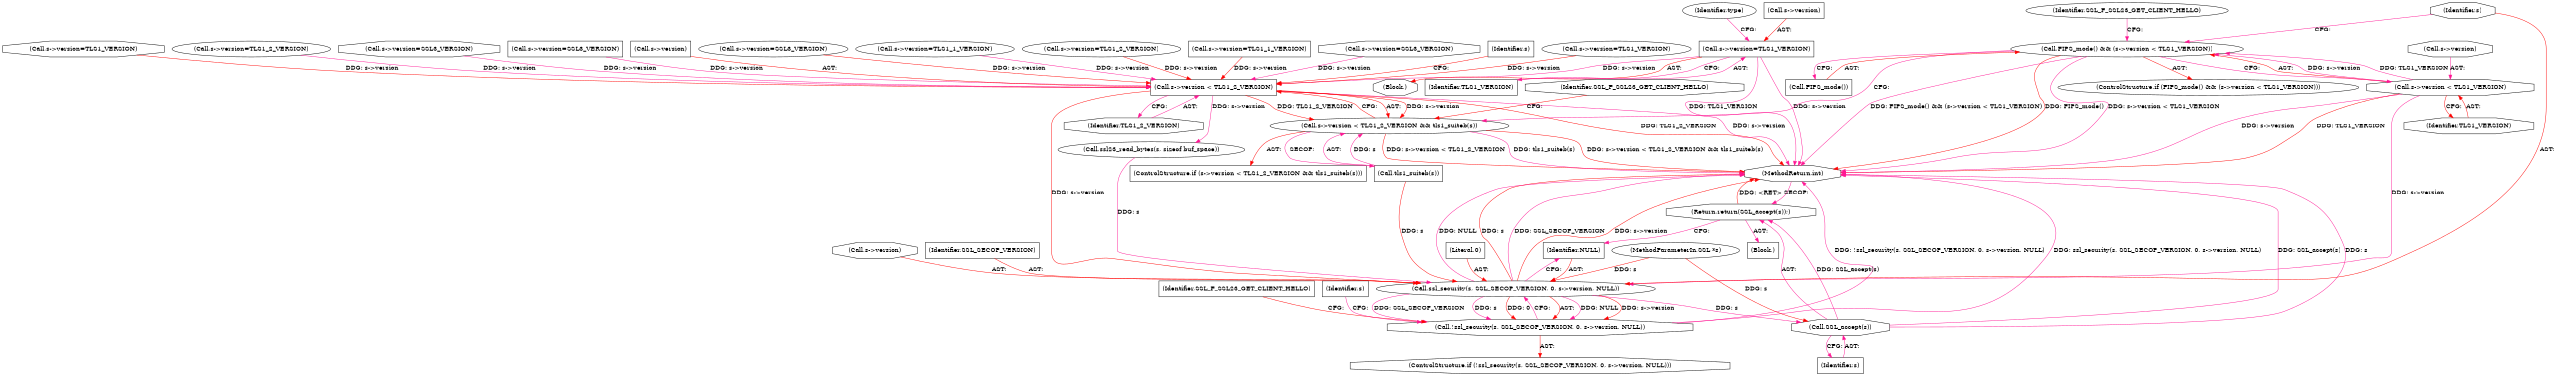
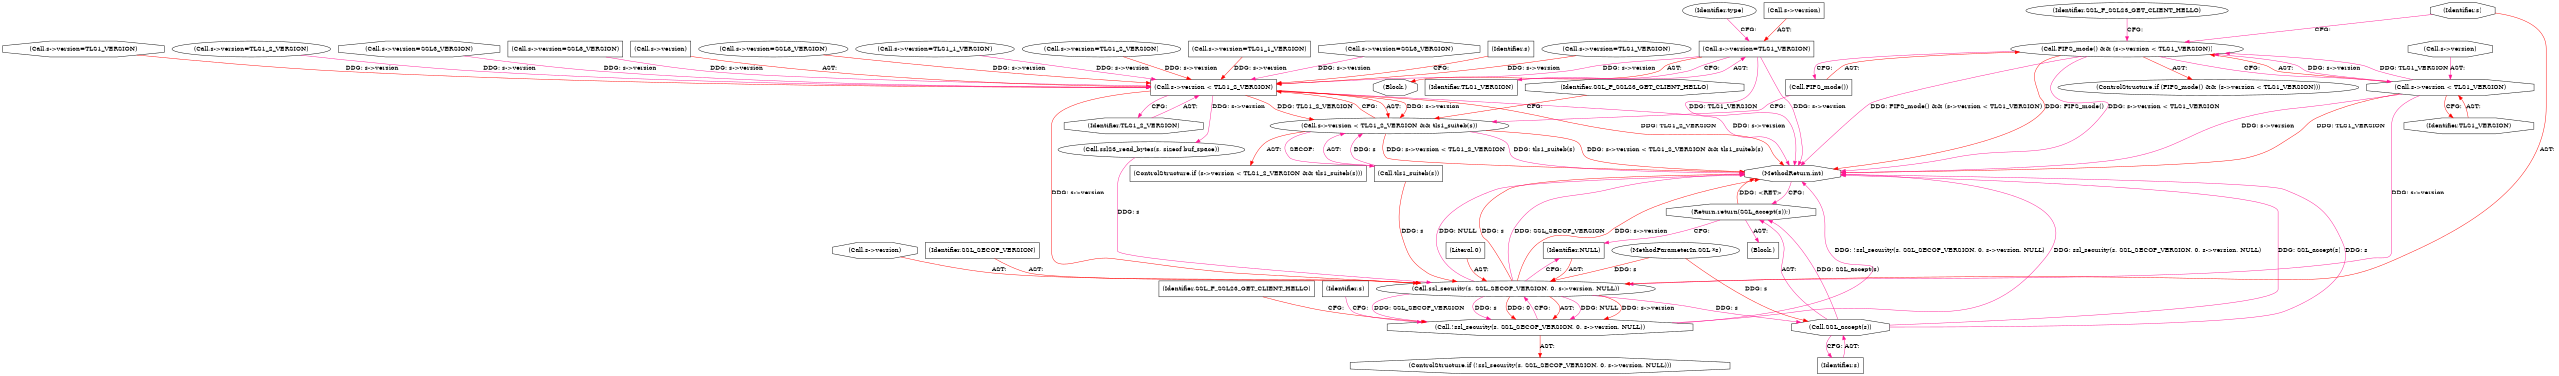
(1785, 110) -> (1645, 116)
(1797, 193) -> (1797, 193)
